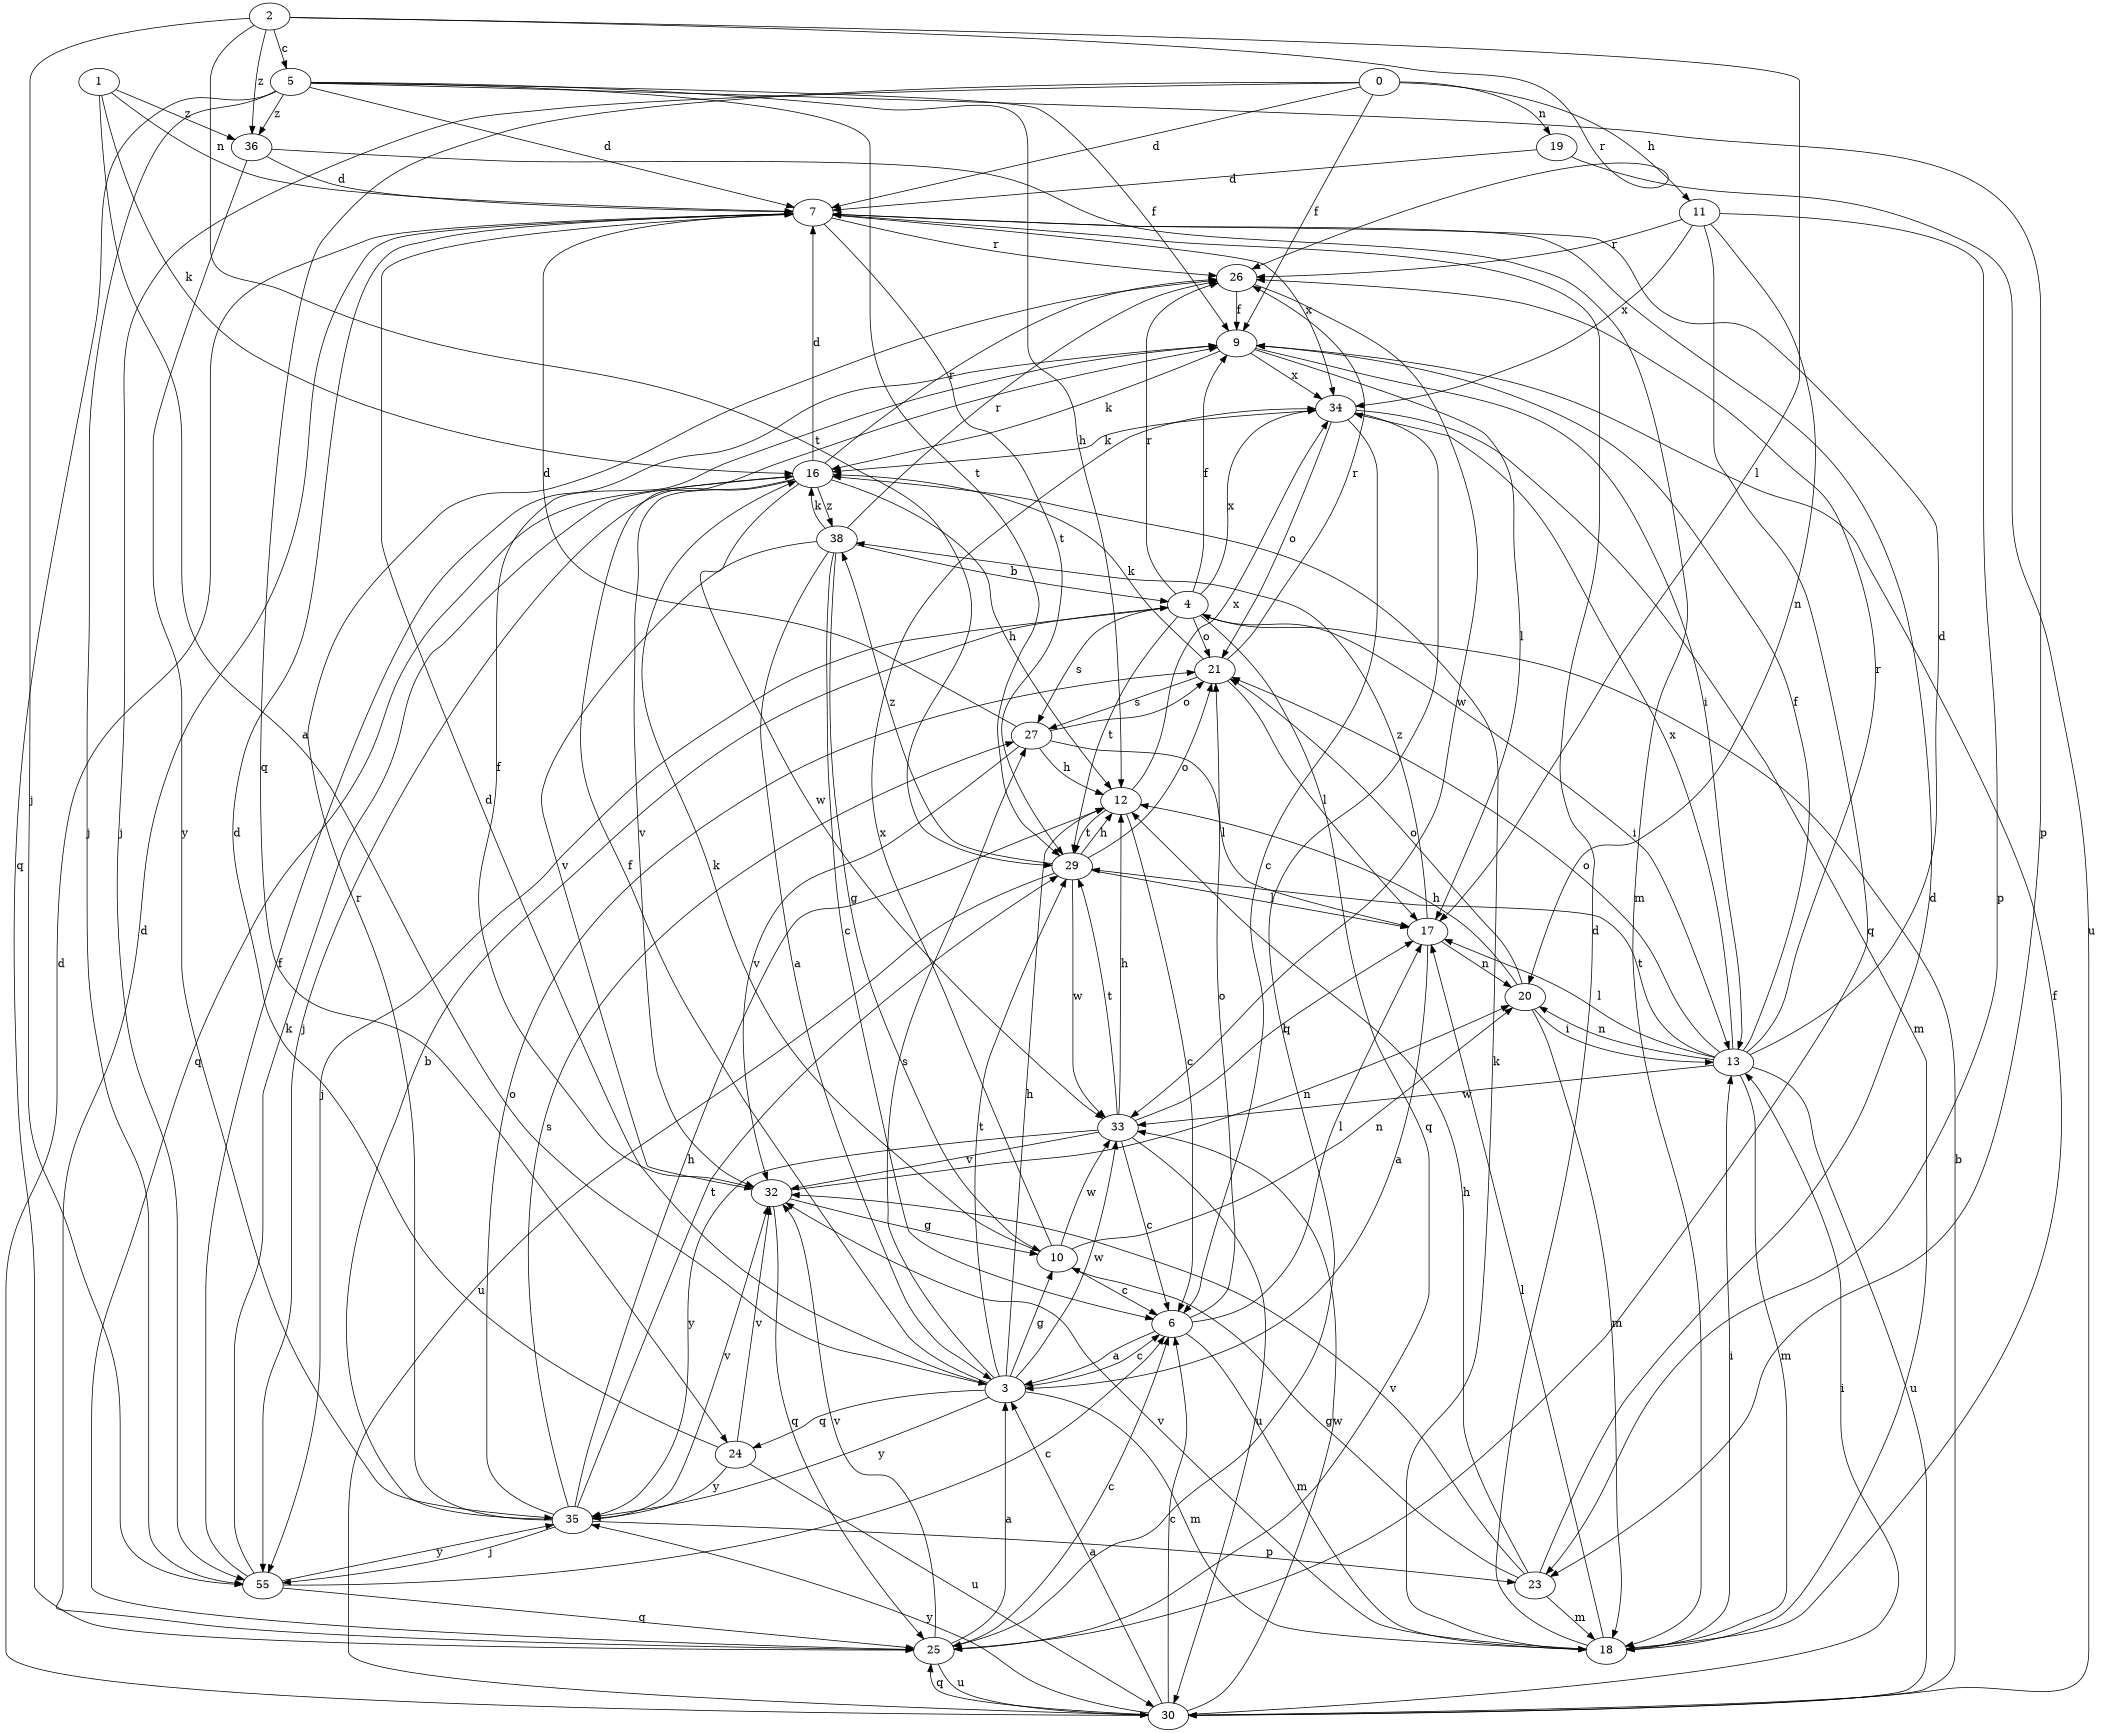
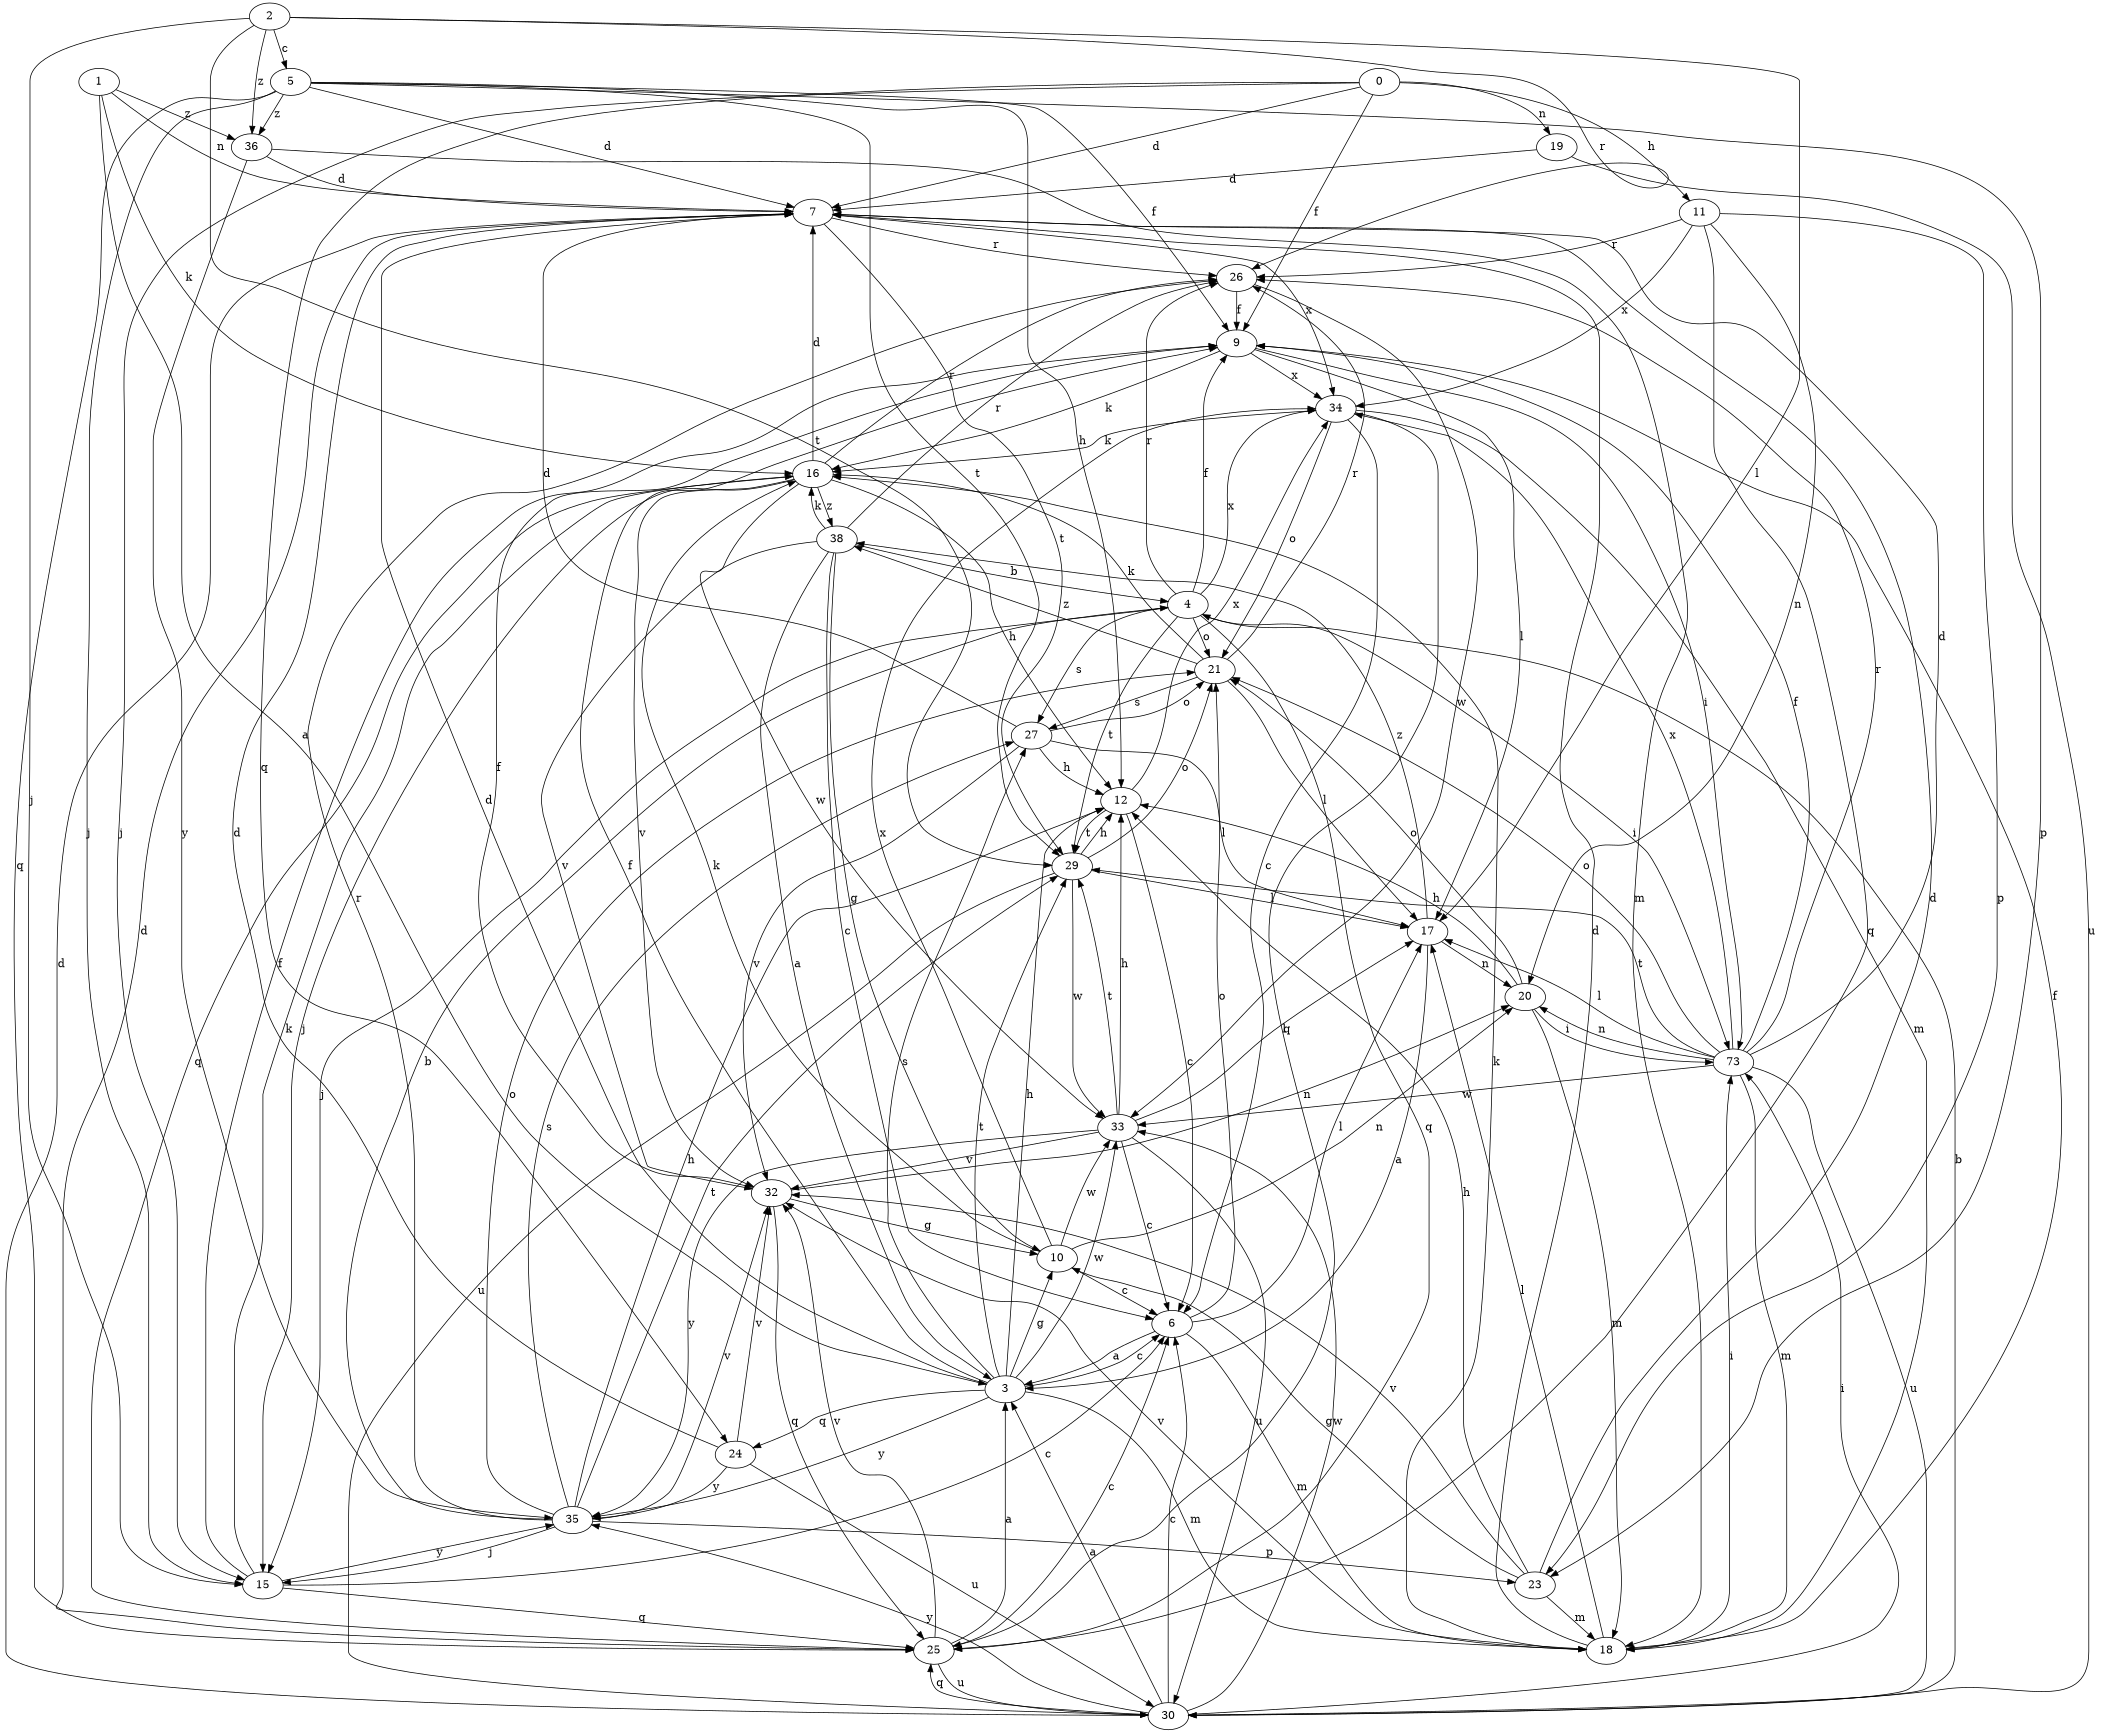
(904, 754) -> (1029, 607)
(1733, 1062) -> (1733, 1062)
(263, 1585) -> (263, 1585)
